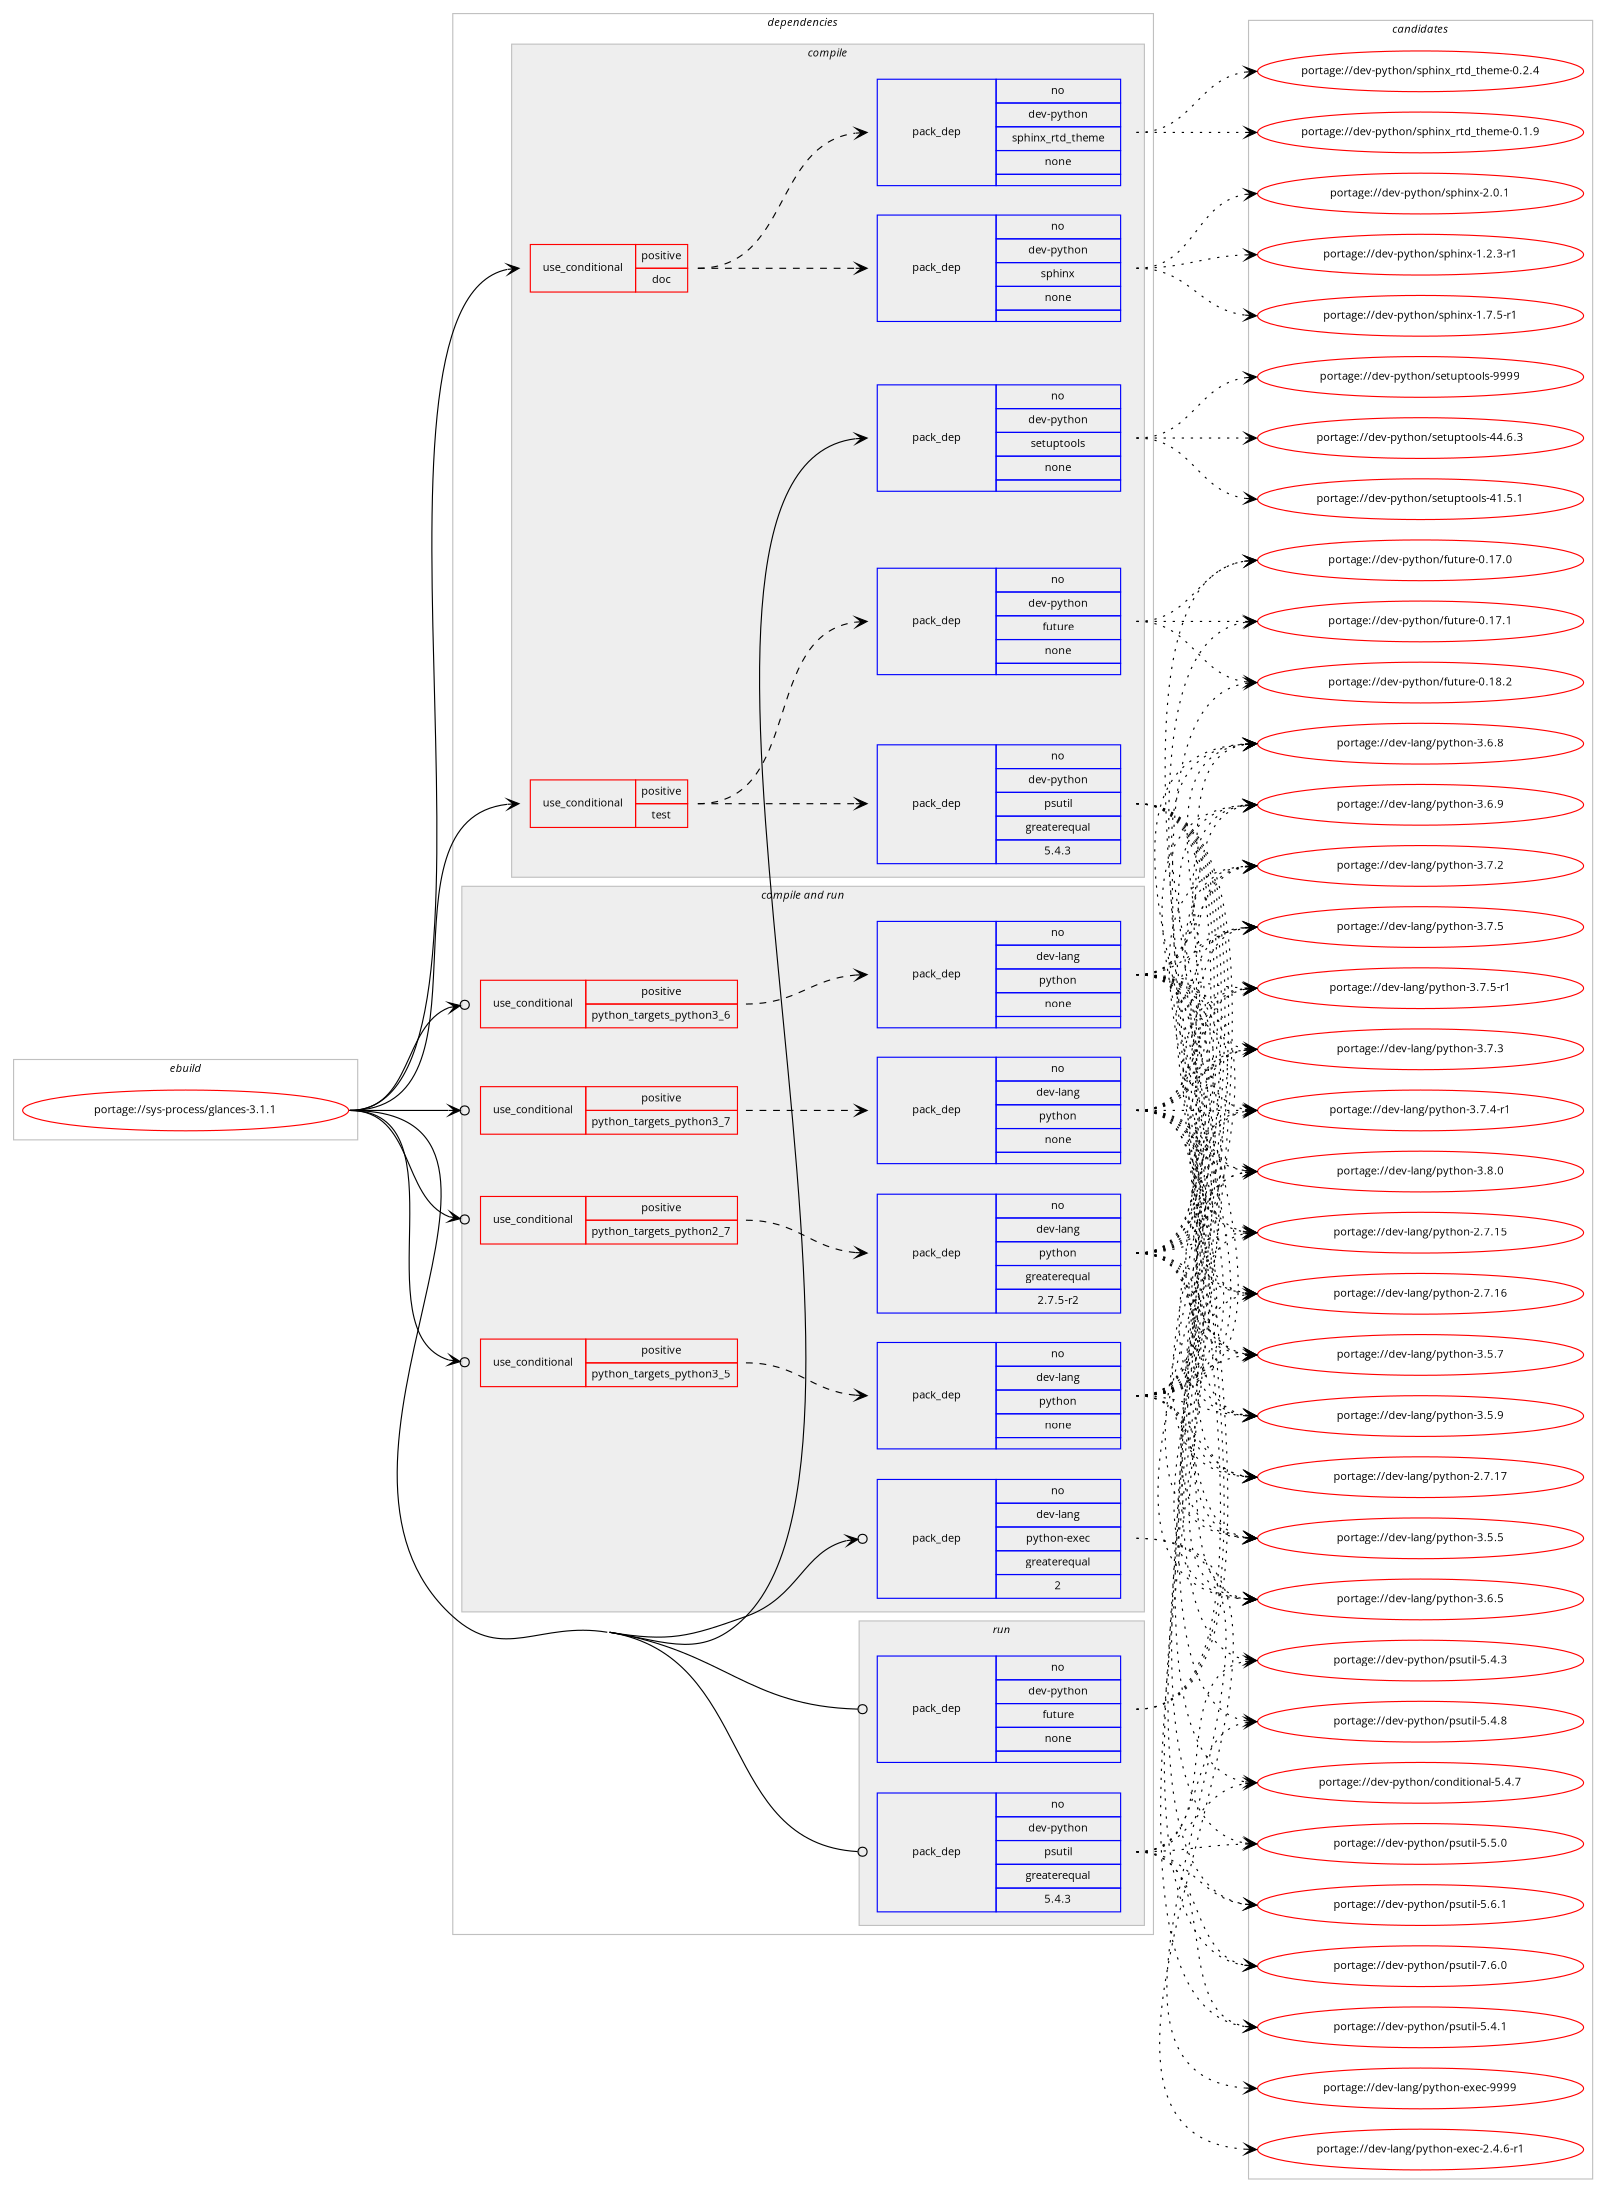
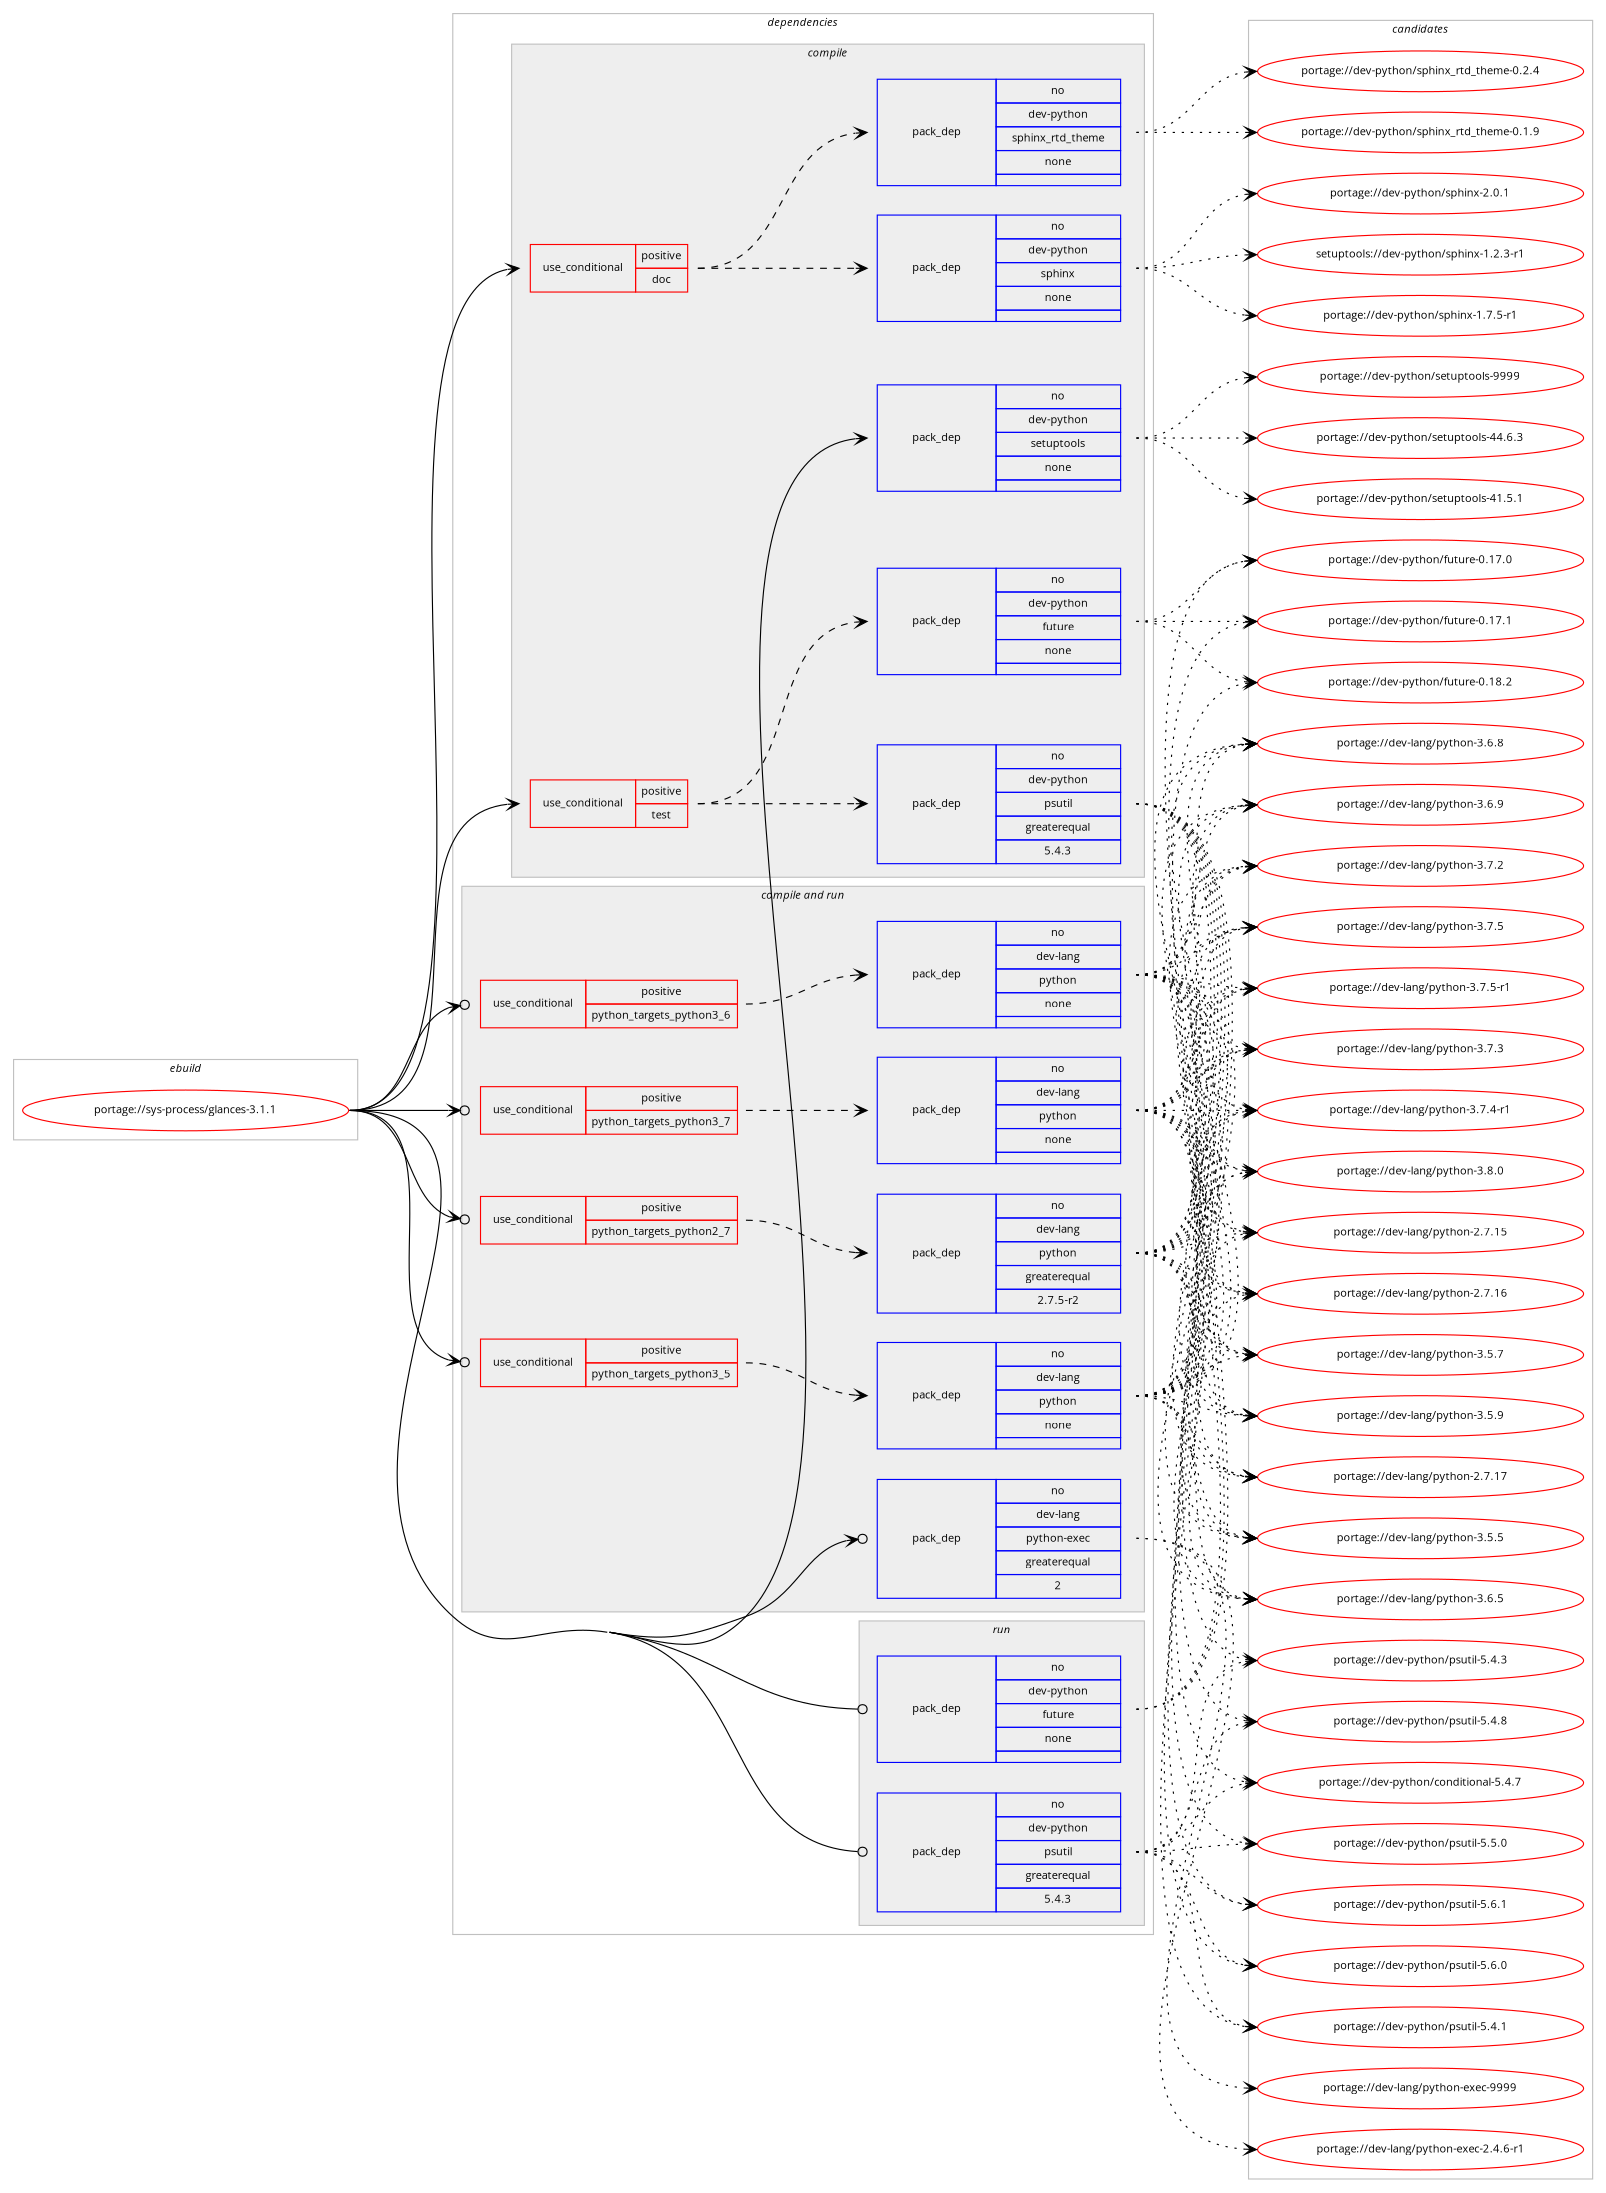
(1421, 255) -> (1421, 255)
(1421, 1966) -> (1421, 1966)
